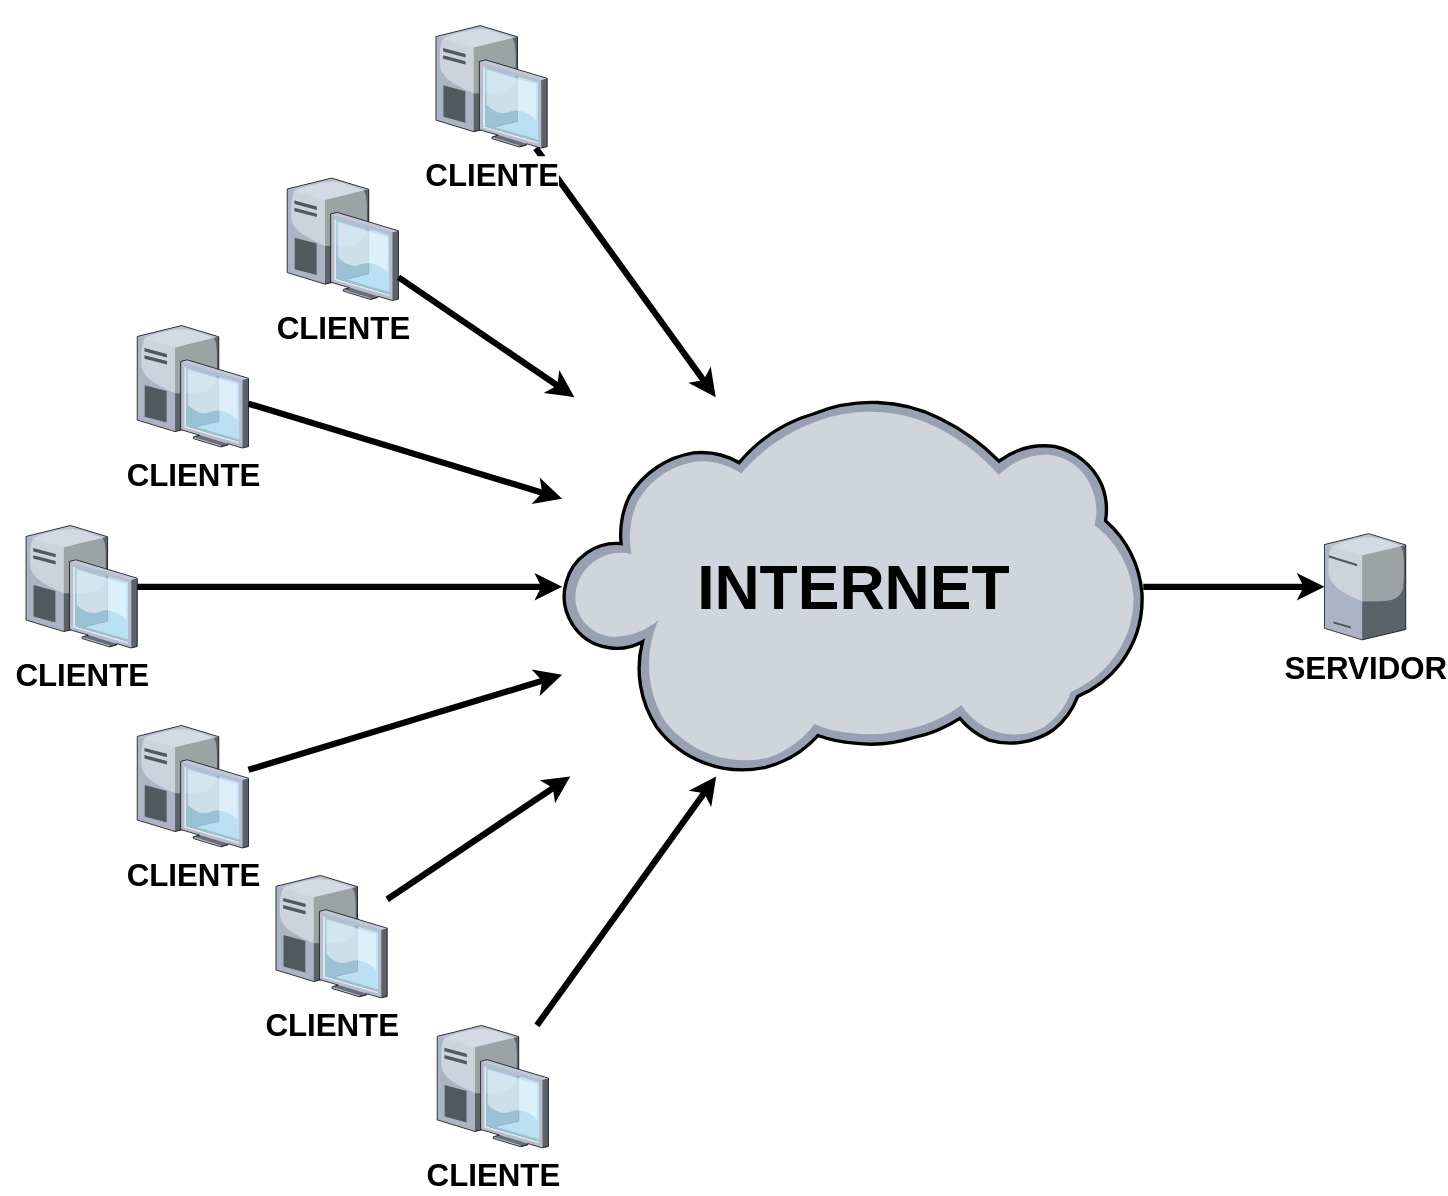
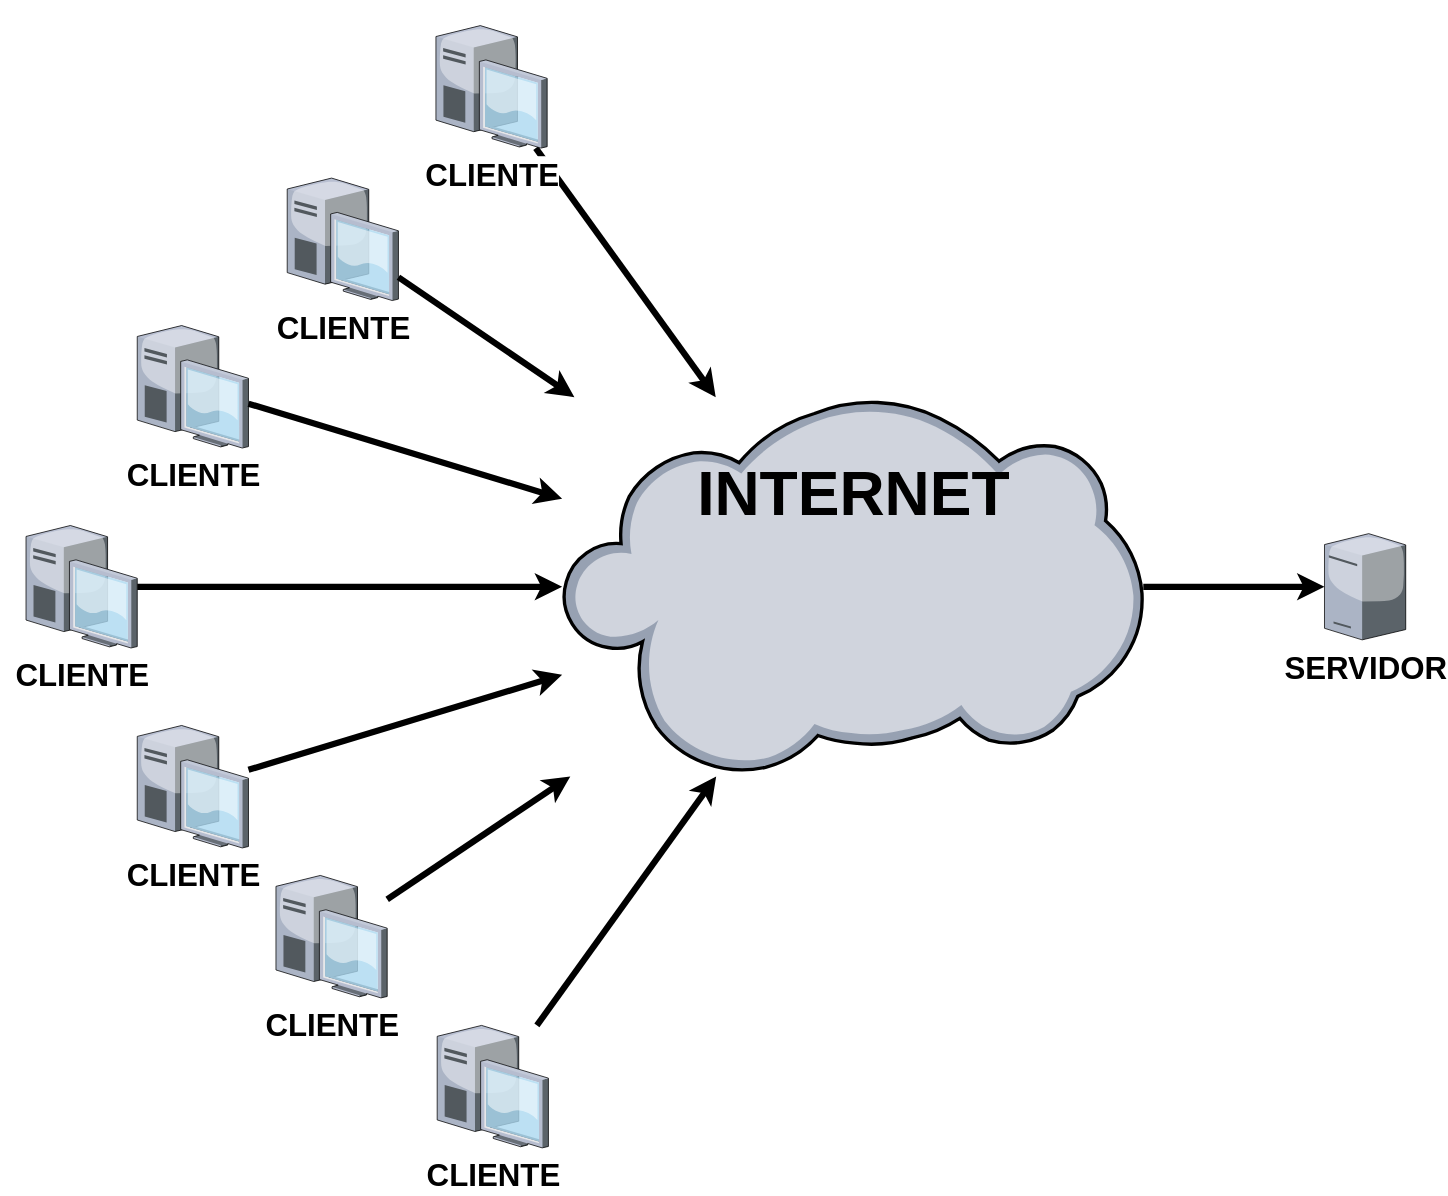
(853, 587) -> (853, 493)
